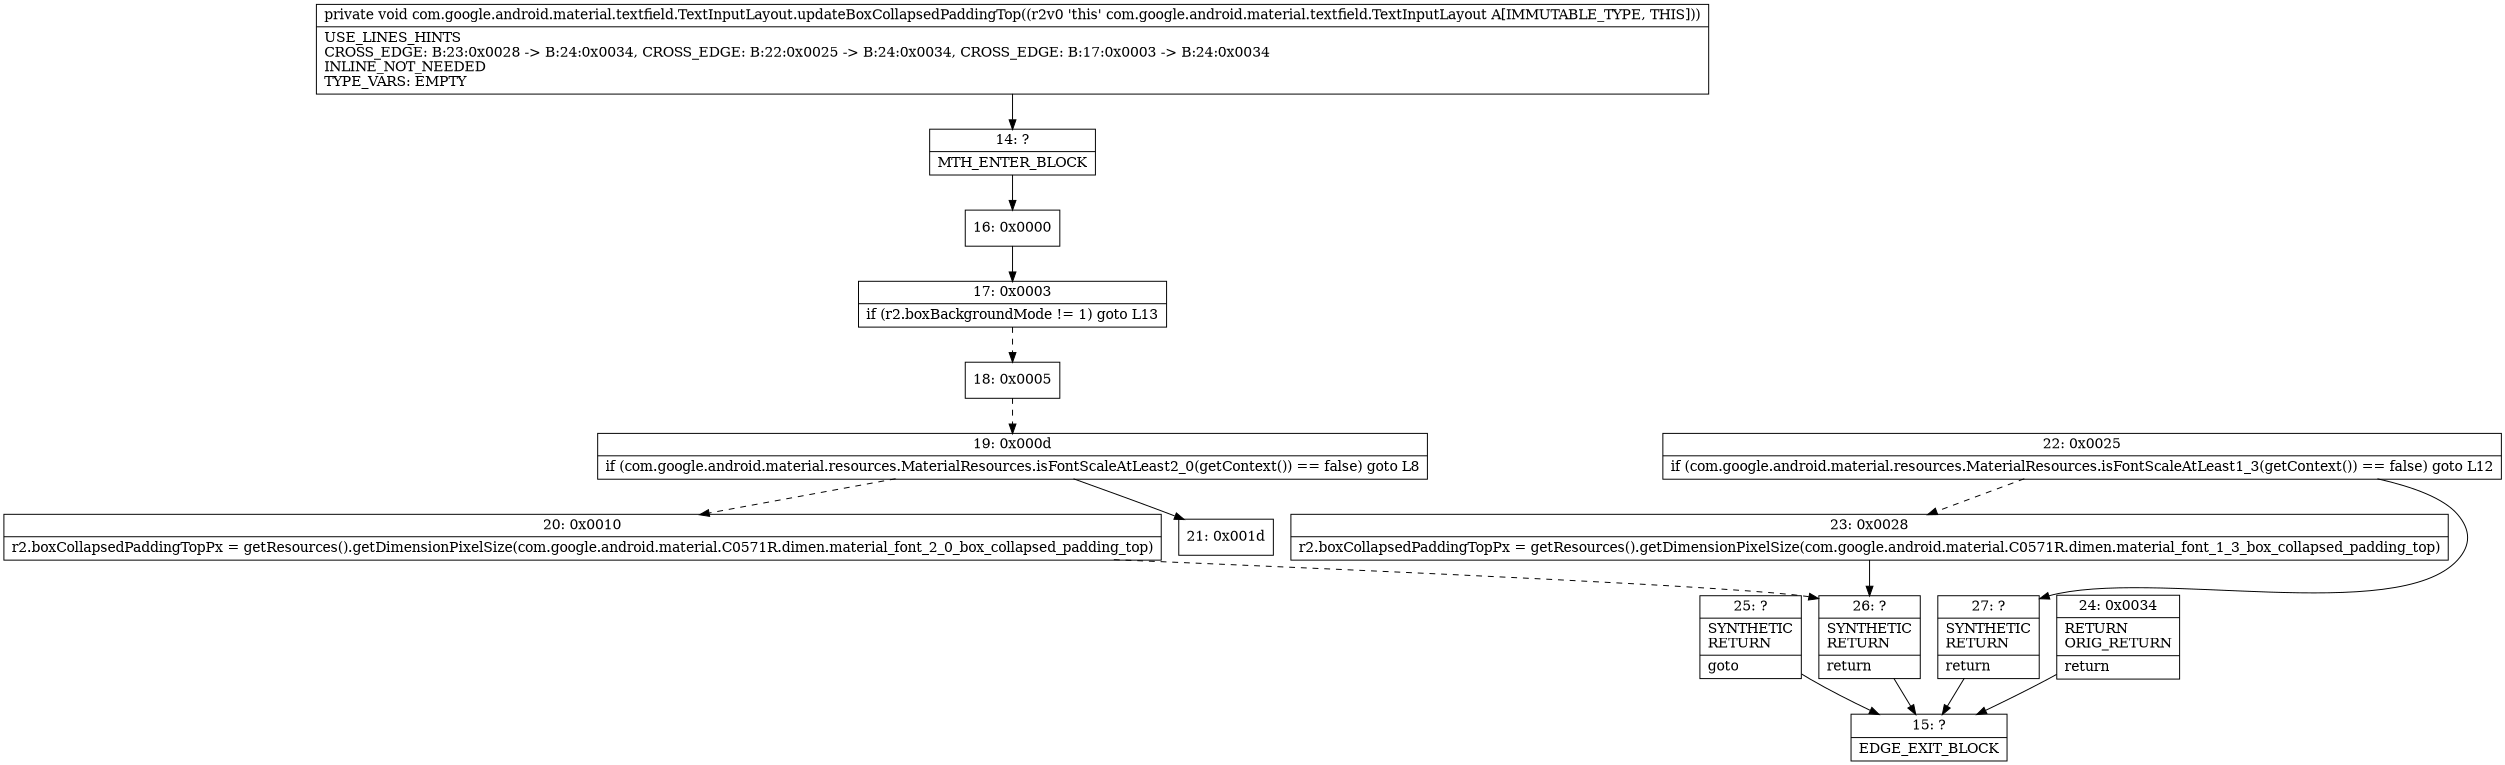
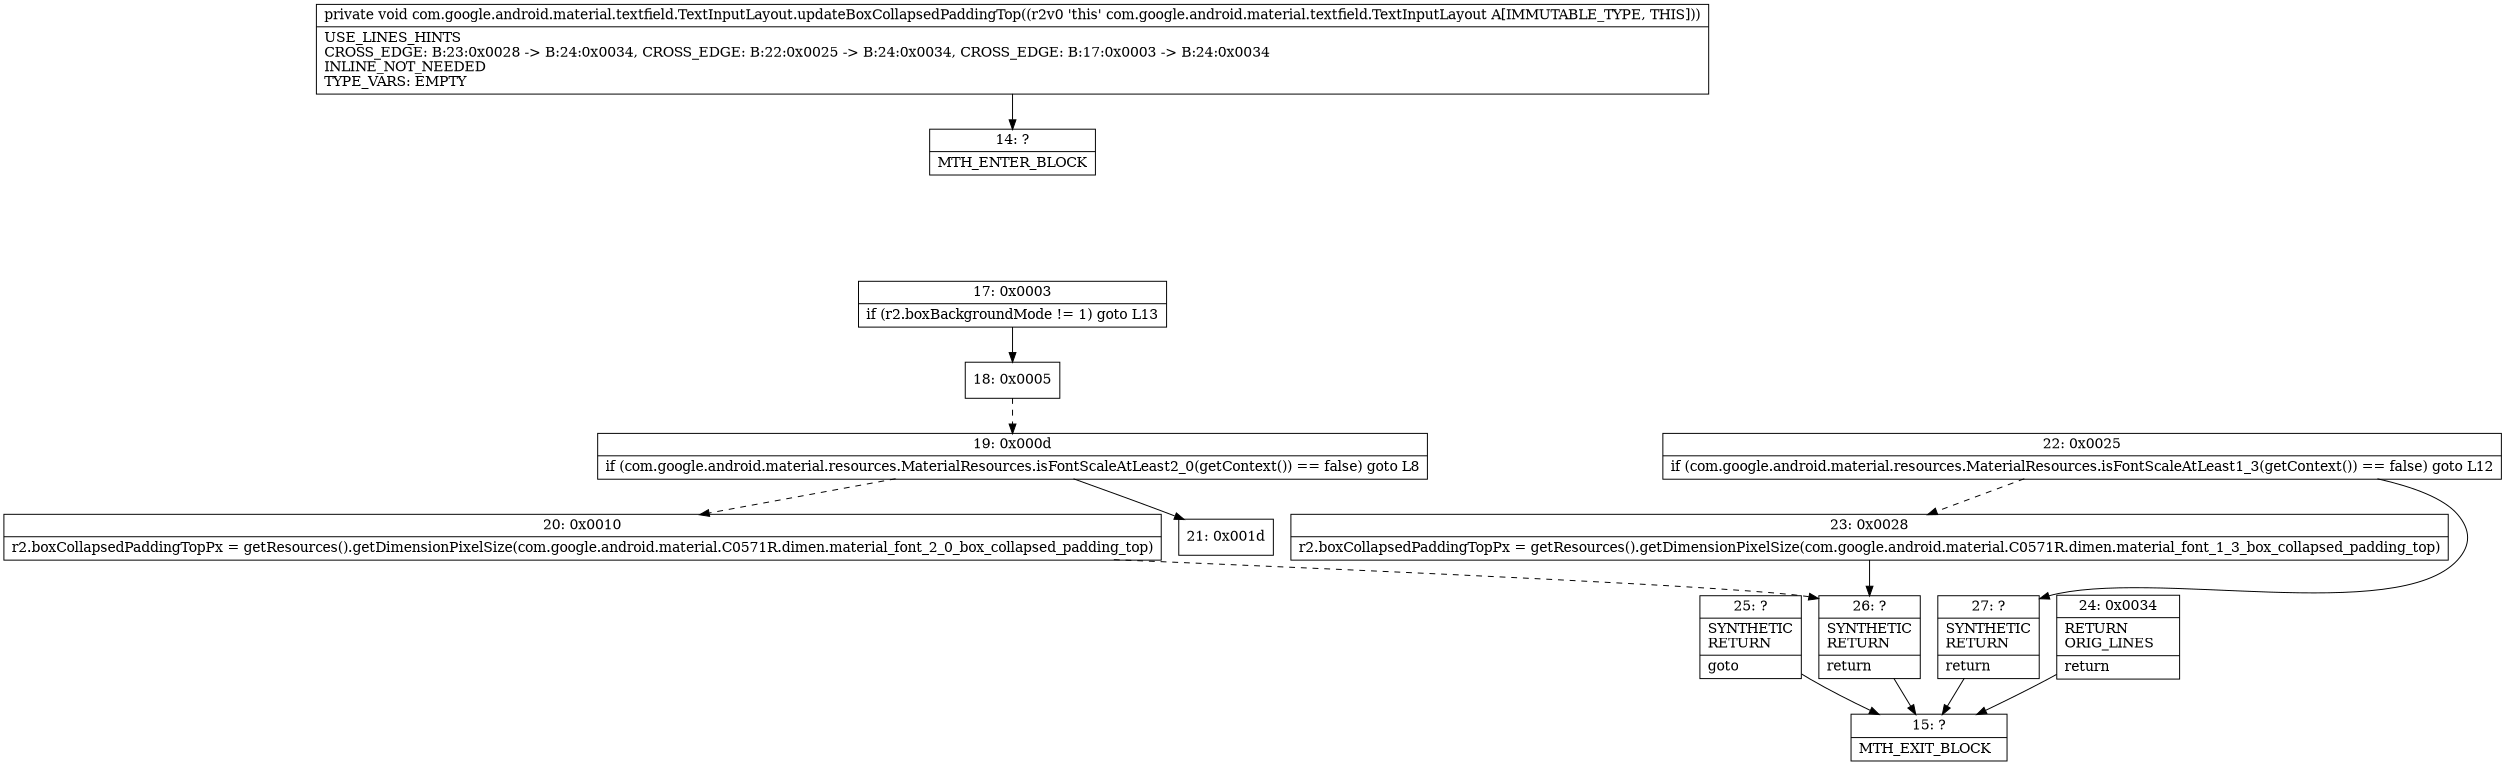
(1013, 228) -> none
(1013, 340) -> (1013, 340)
(2118, 644) -> (2109, 644)
(1929, 749) -> (1925, 749)
